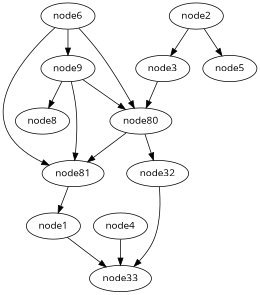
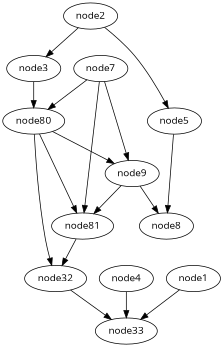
(68, 16) -> (101, 69)
(101, 92) -> (80, 146)
none -> (171, 170)
(65, 196) -> (71, 249)
